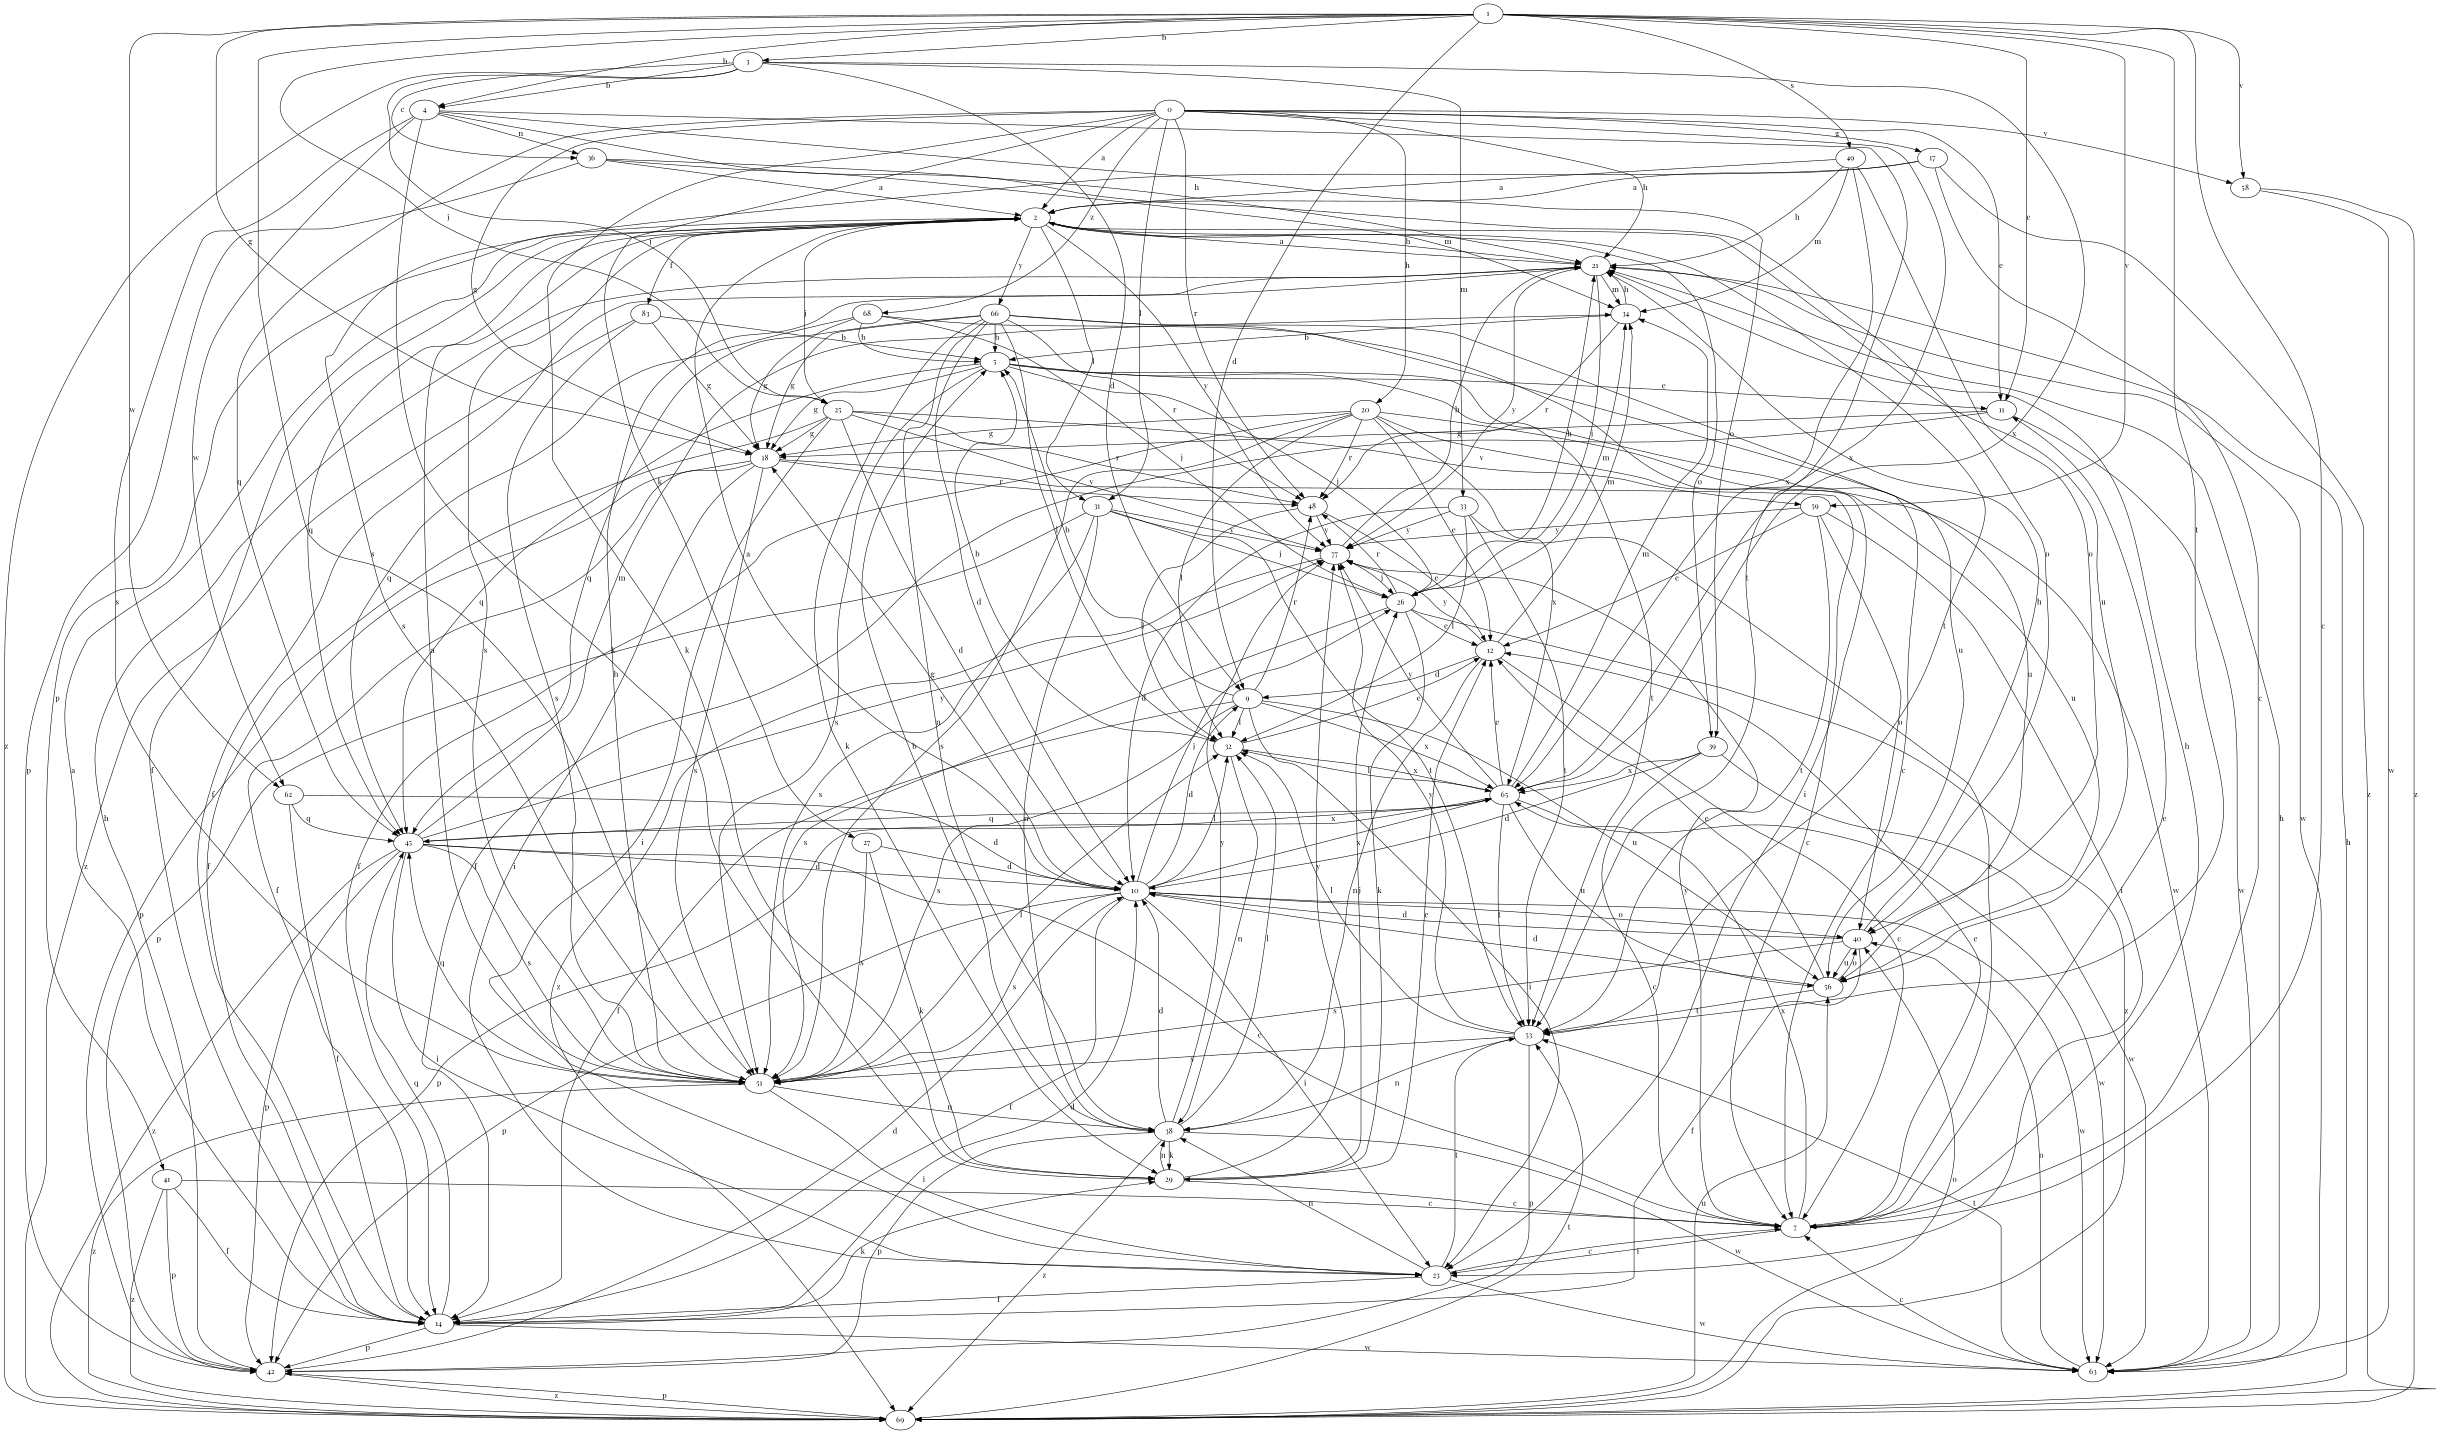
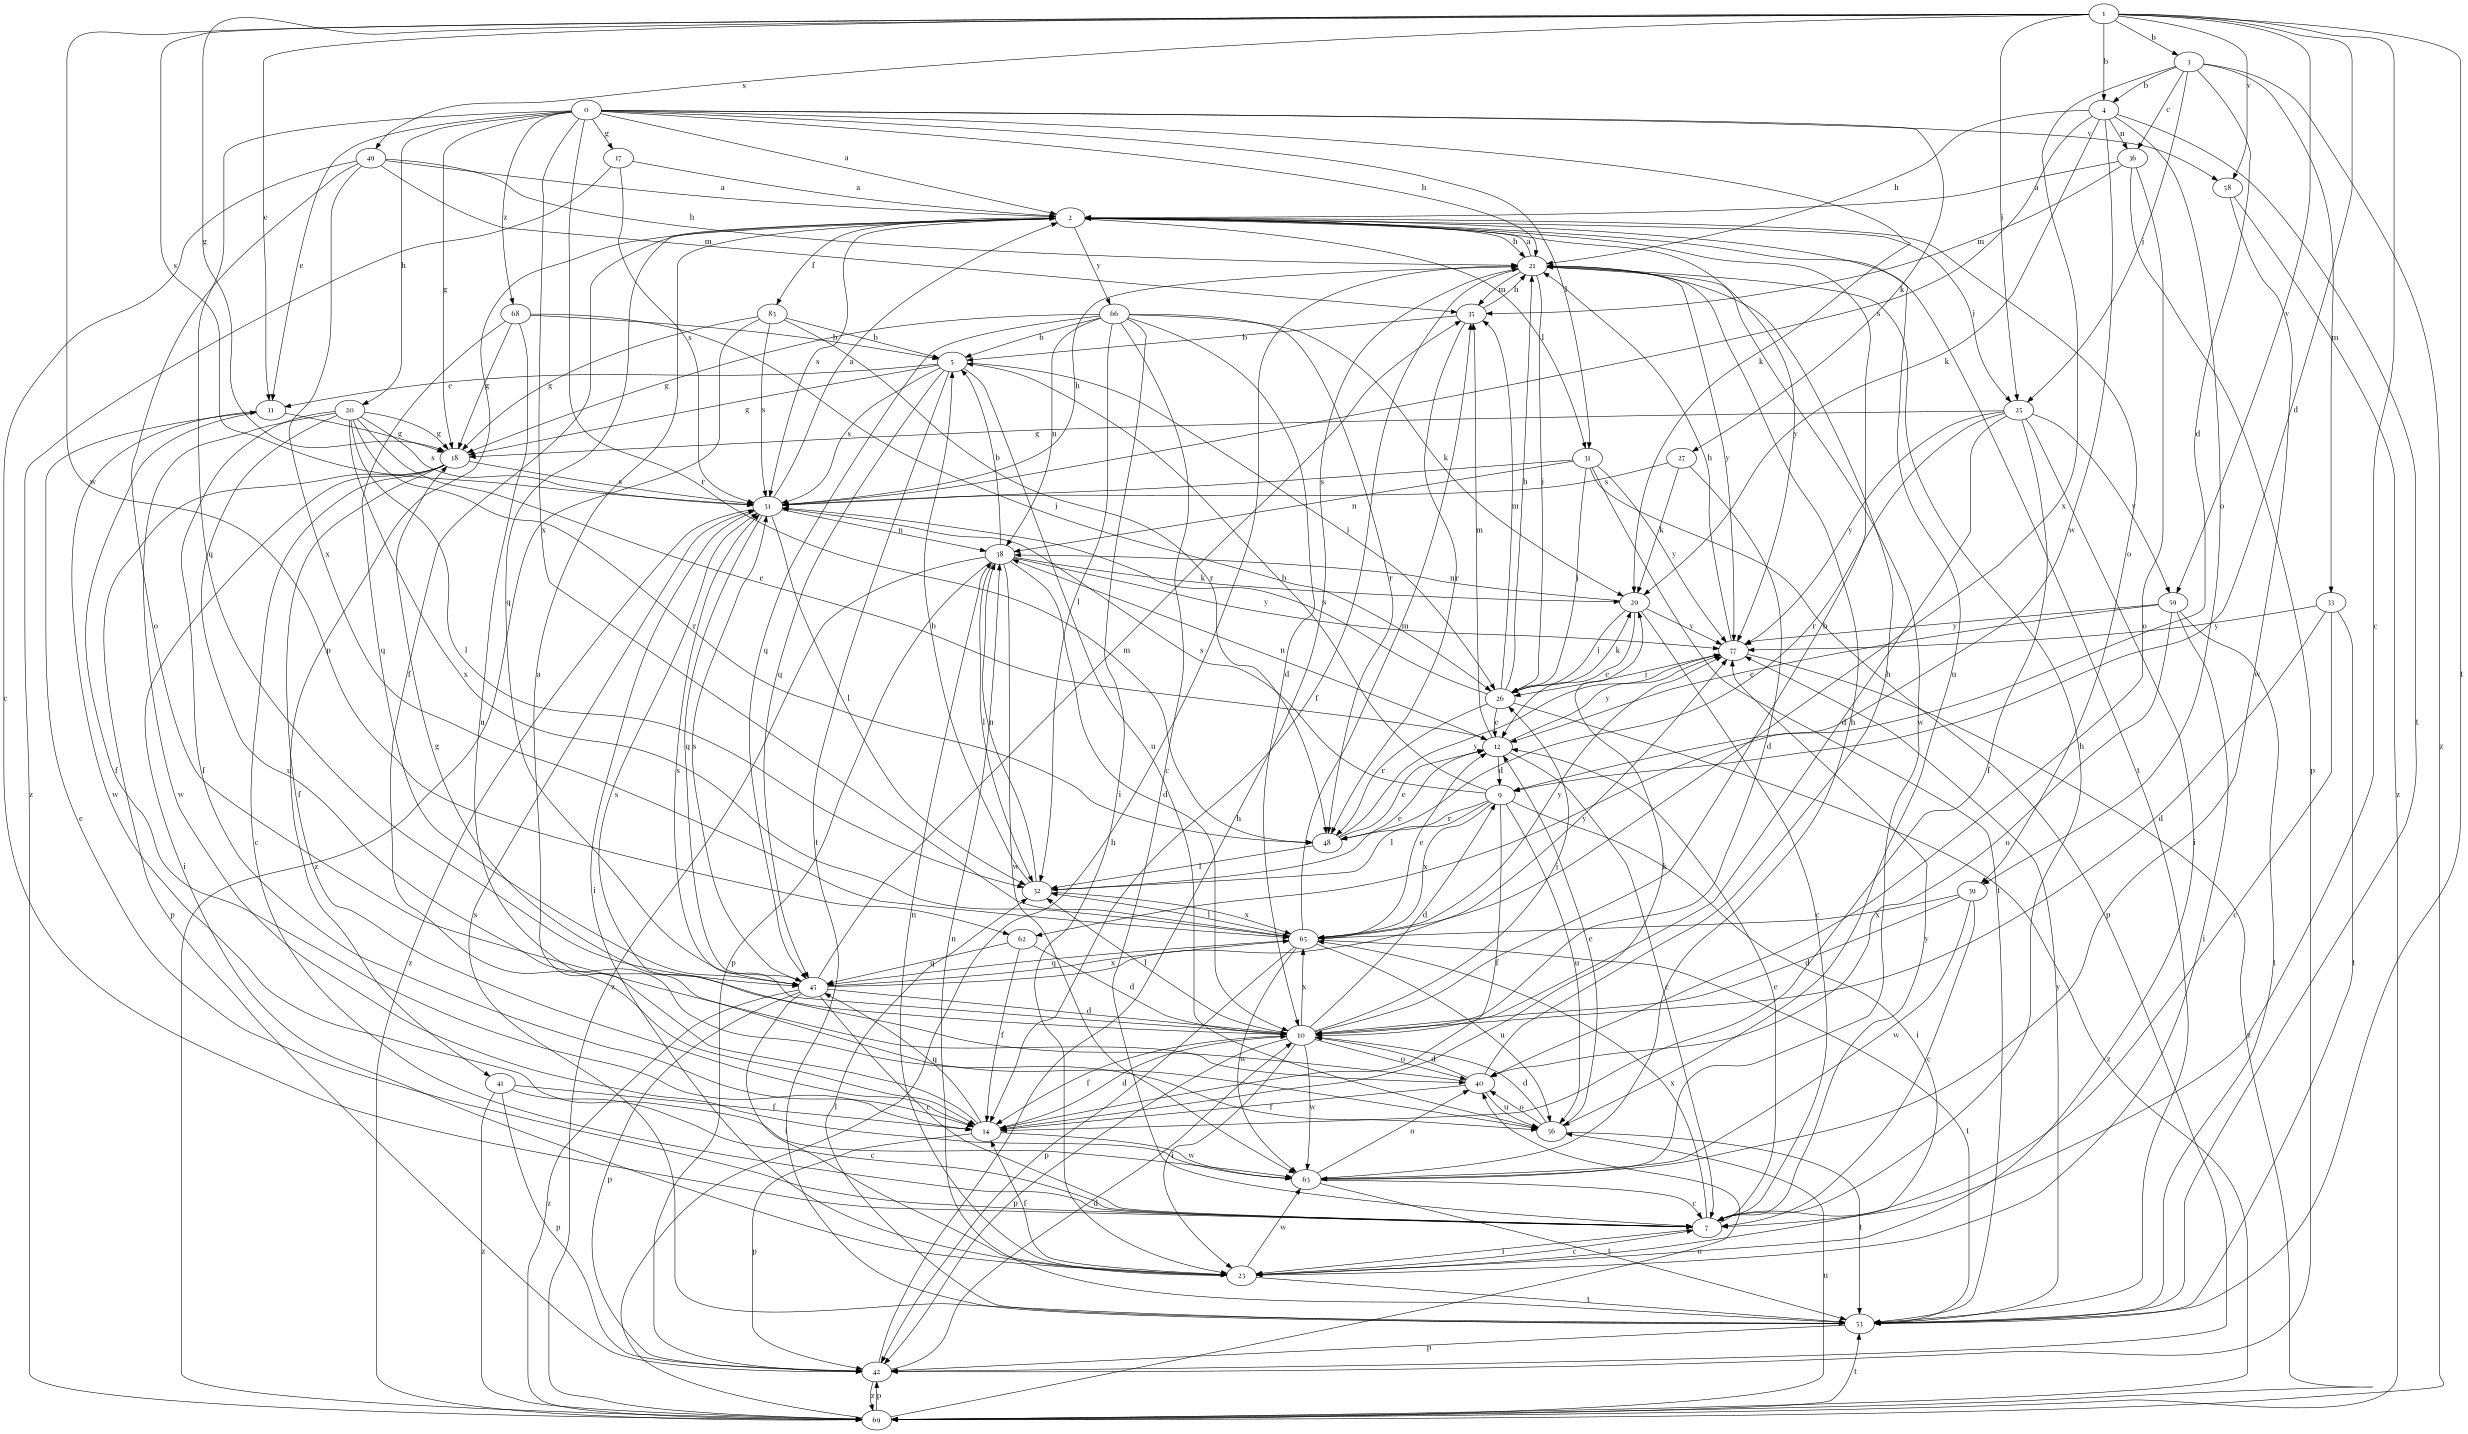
(1626, 314) -> (1471, 314)
(1035, 489) -> (1141, 525)
(748, 554) -> (1826, 627)
(1411, 661) -> none
(2258, 761) -> (360, 1111)
